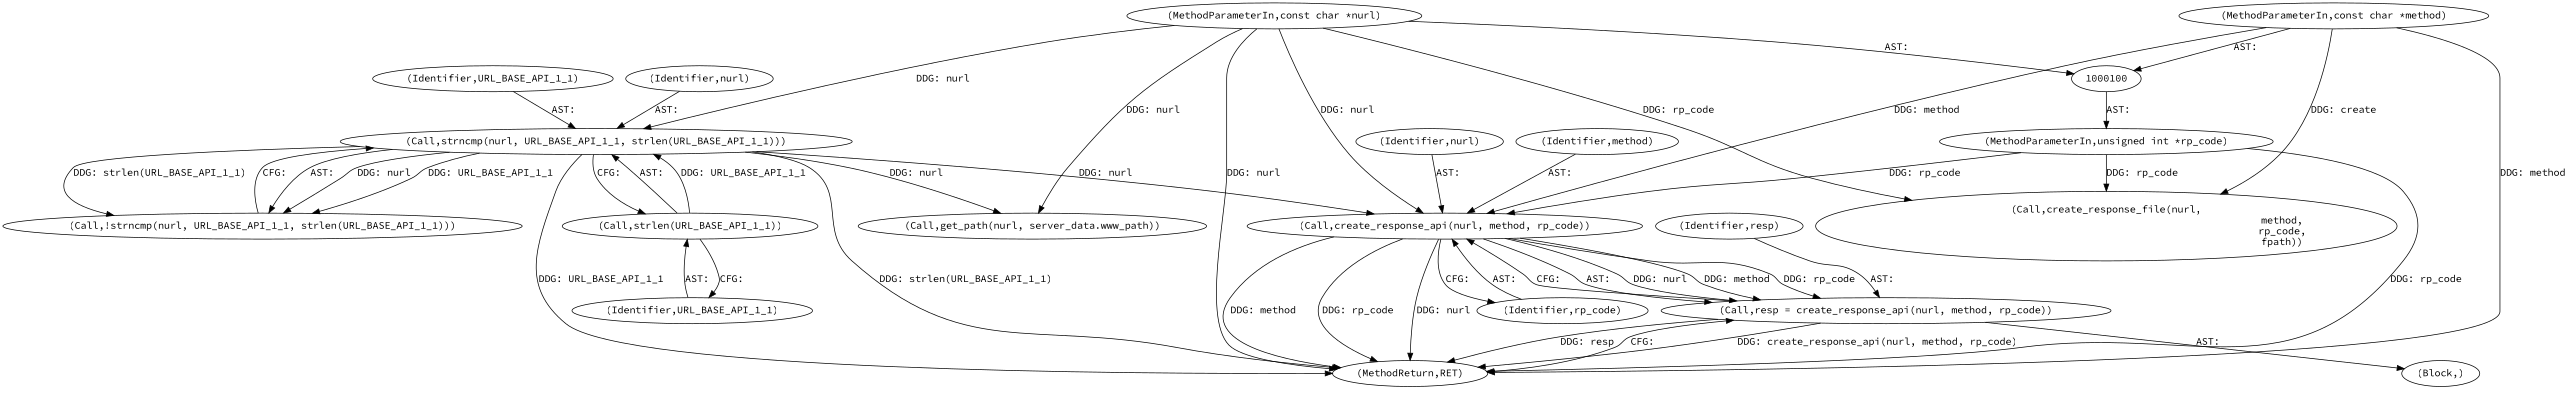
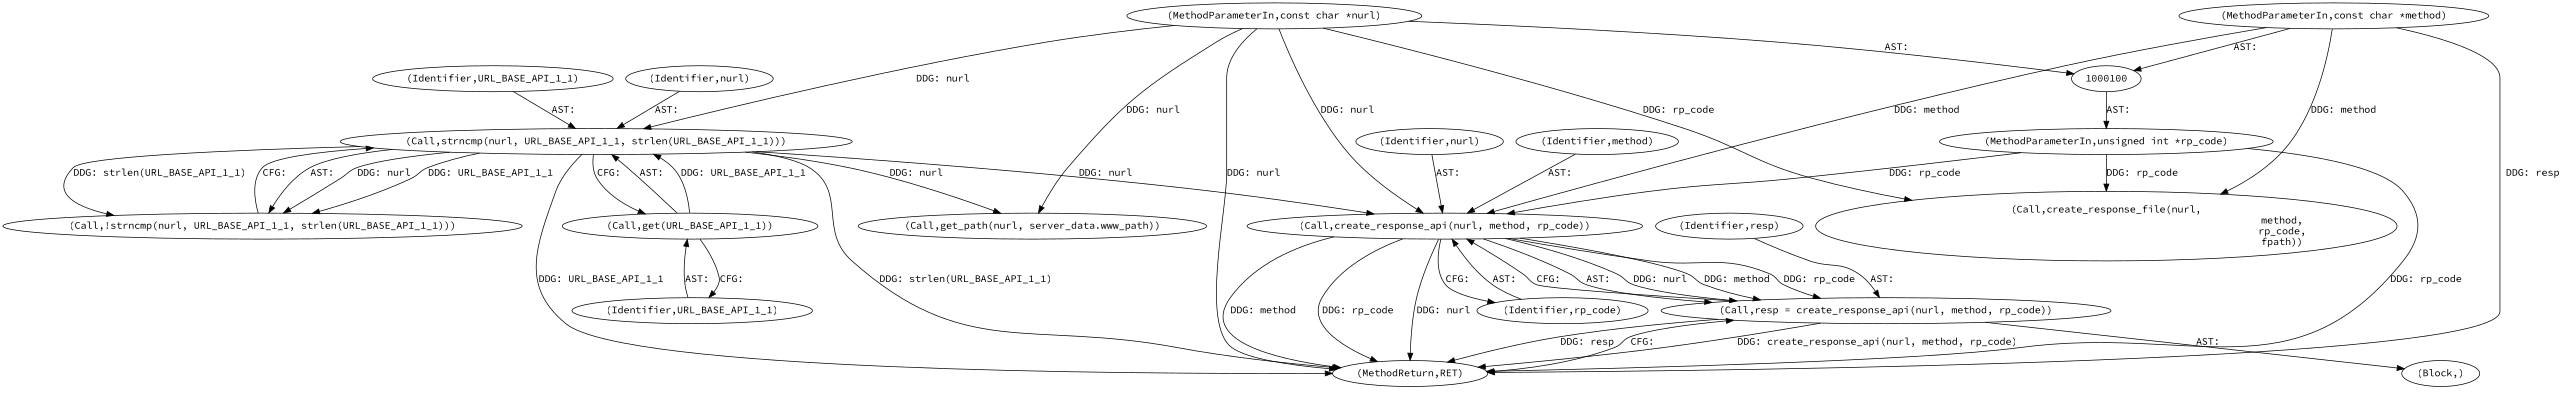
(2344, 110) -> (2344, 110)
(2533, 173) -> (2533, 173)
(690, 226) -> (690, 226)
